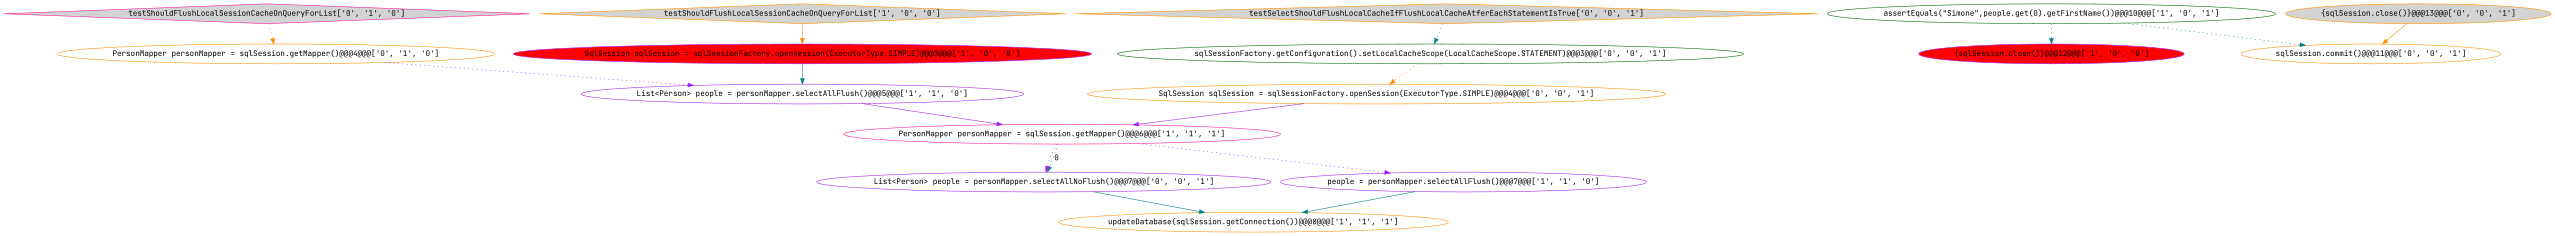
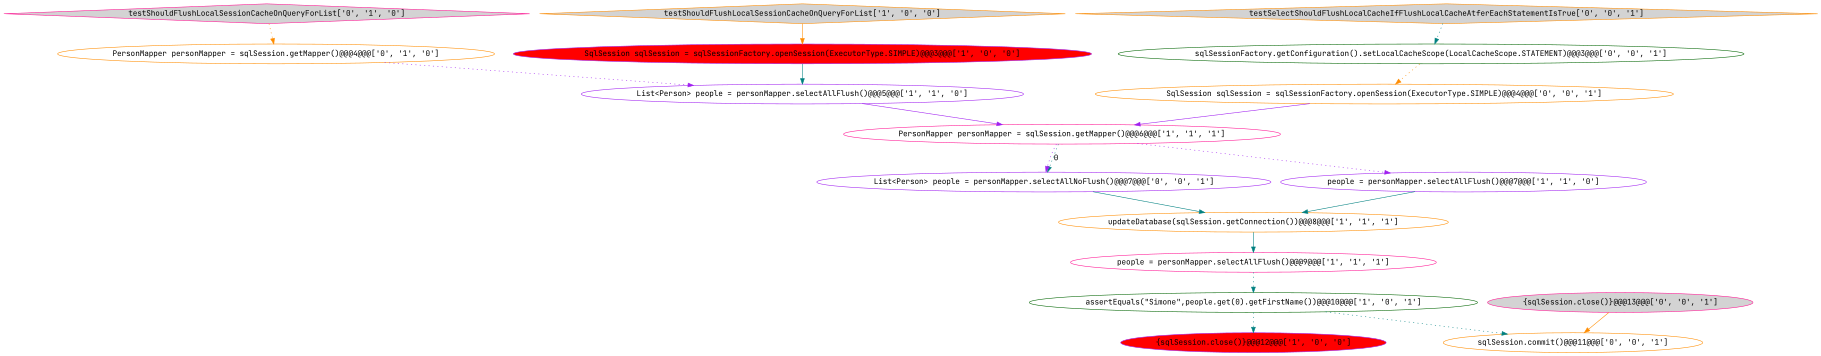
(2418, 14) -> (1620, 302)
none -> (1253, 262)
